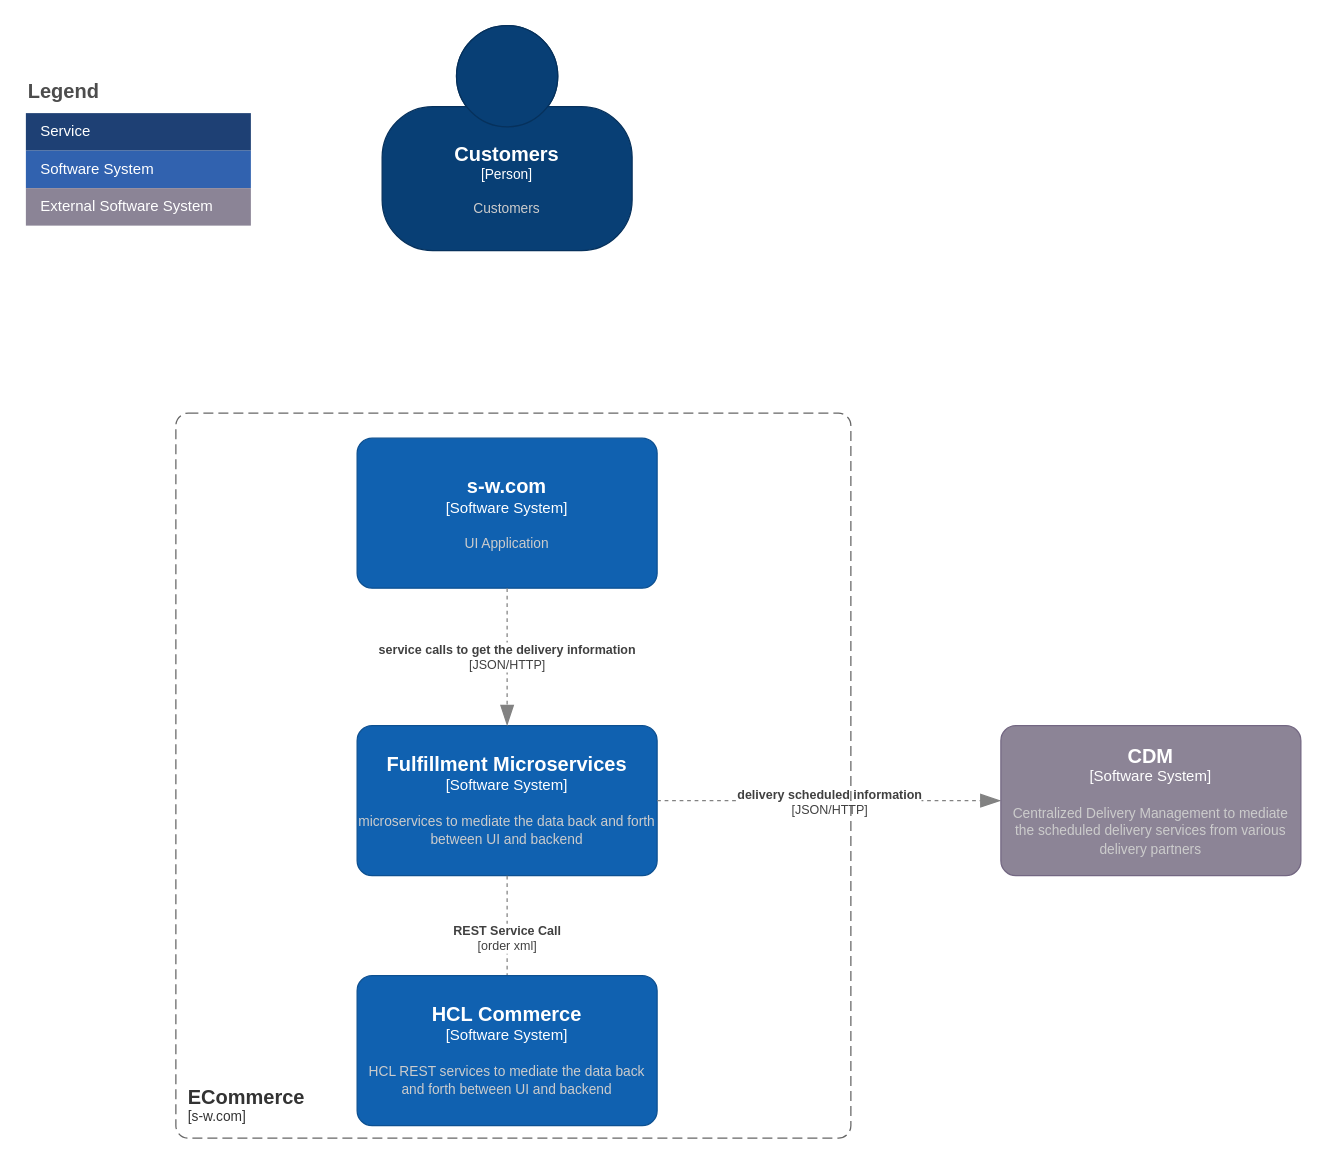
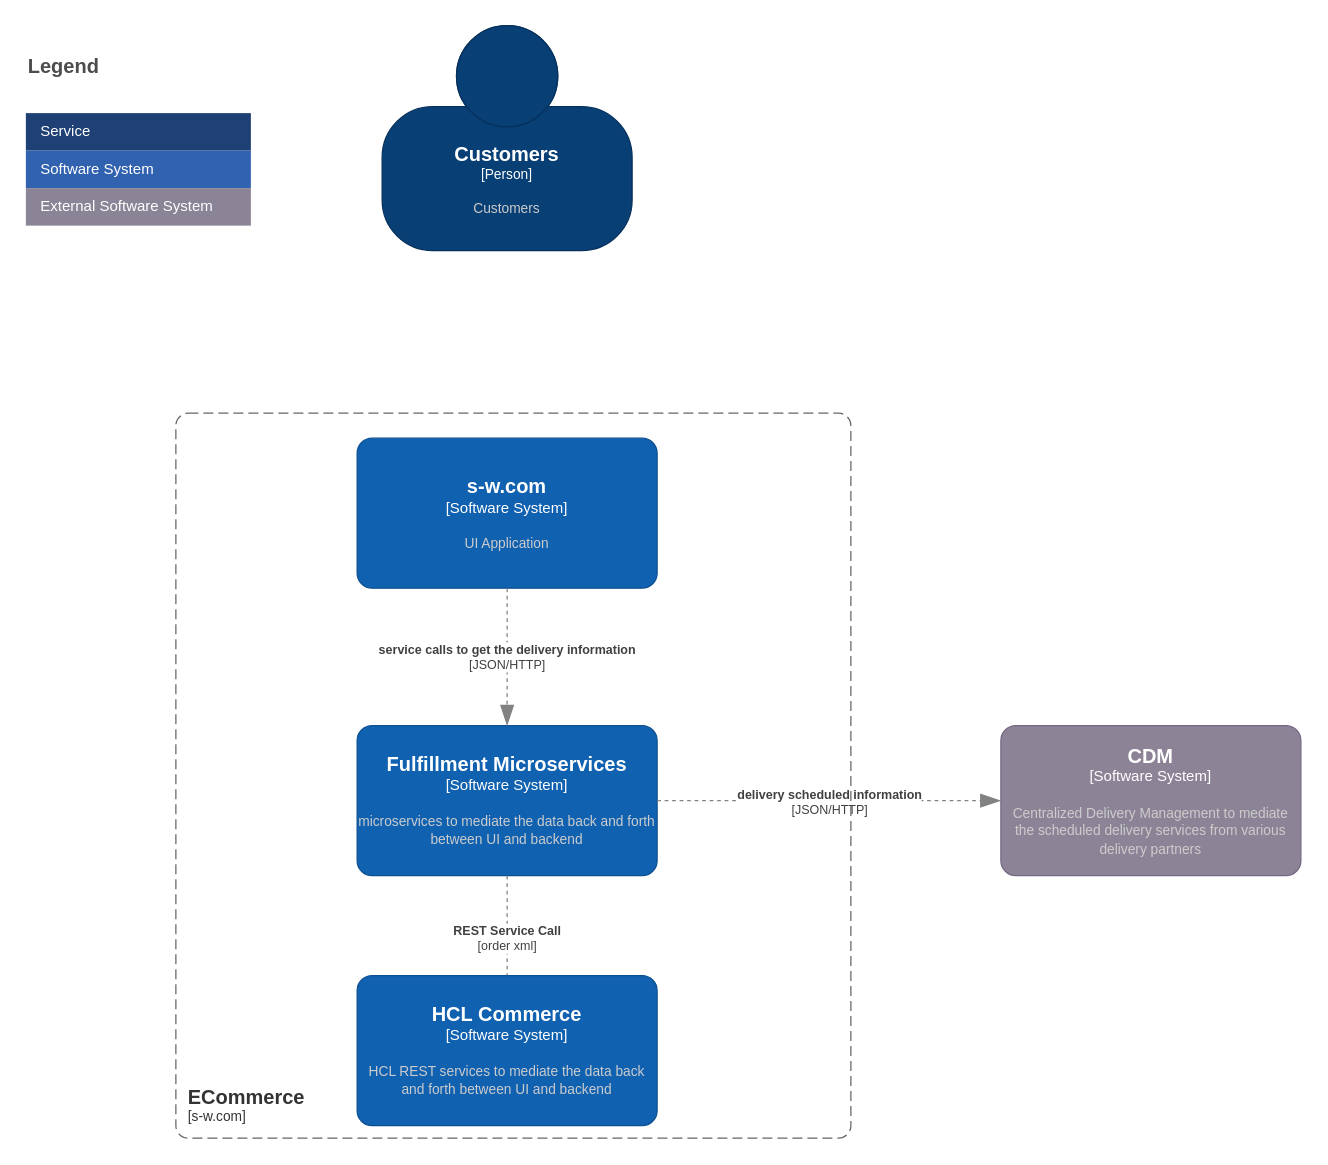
(138, 94) -> (138, 69)
